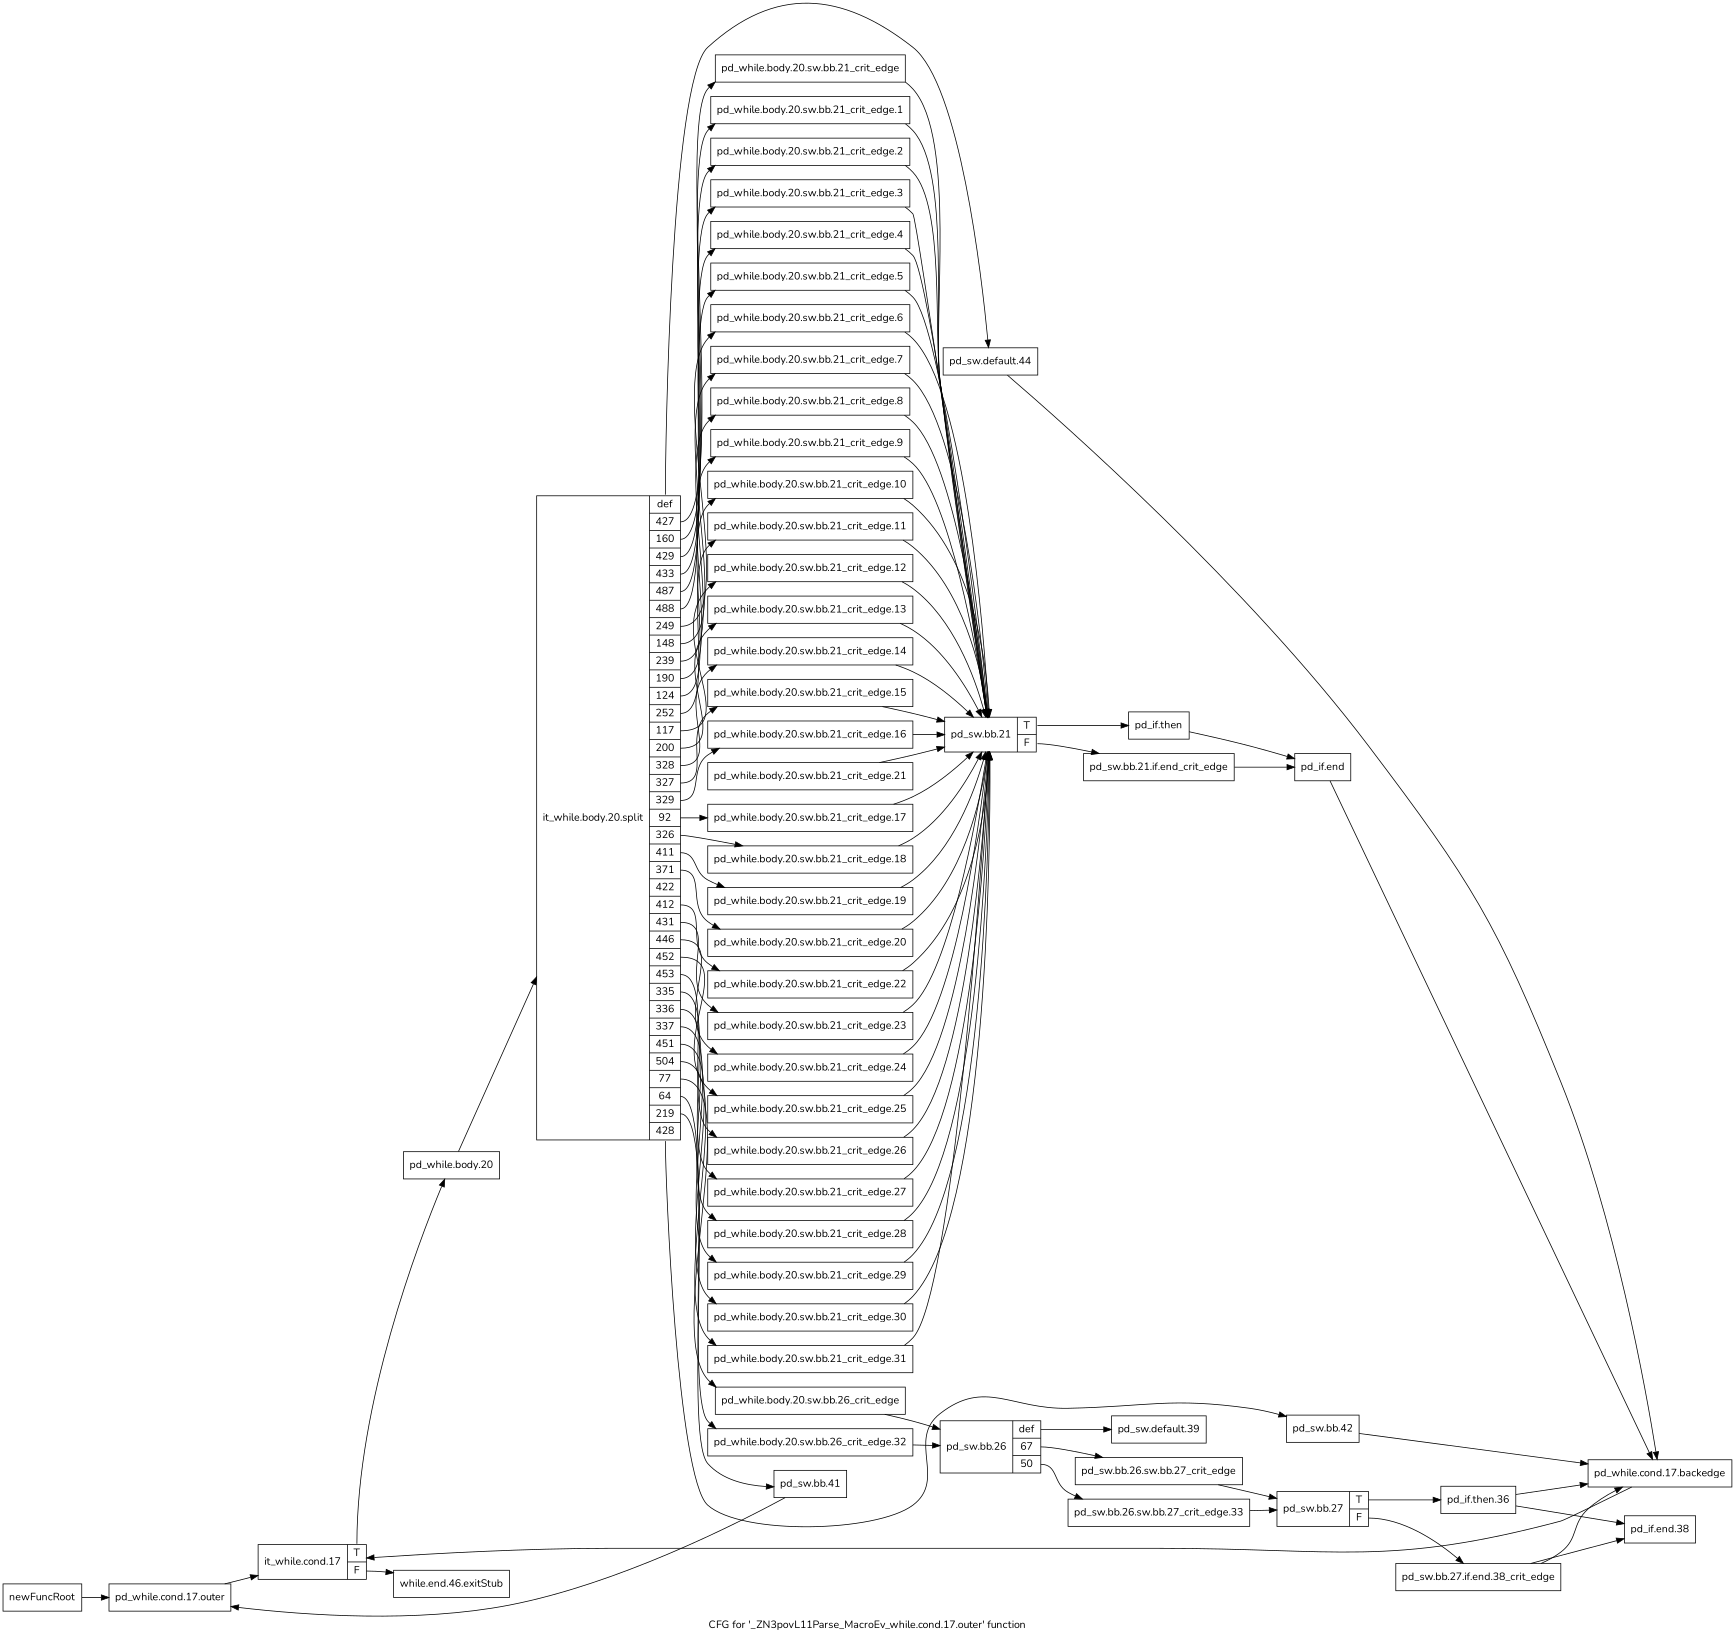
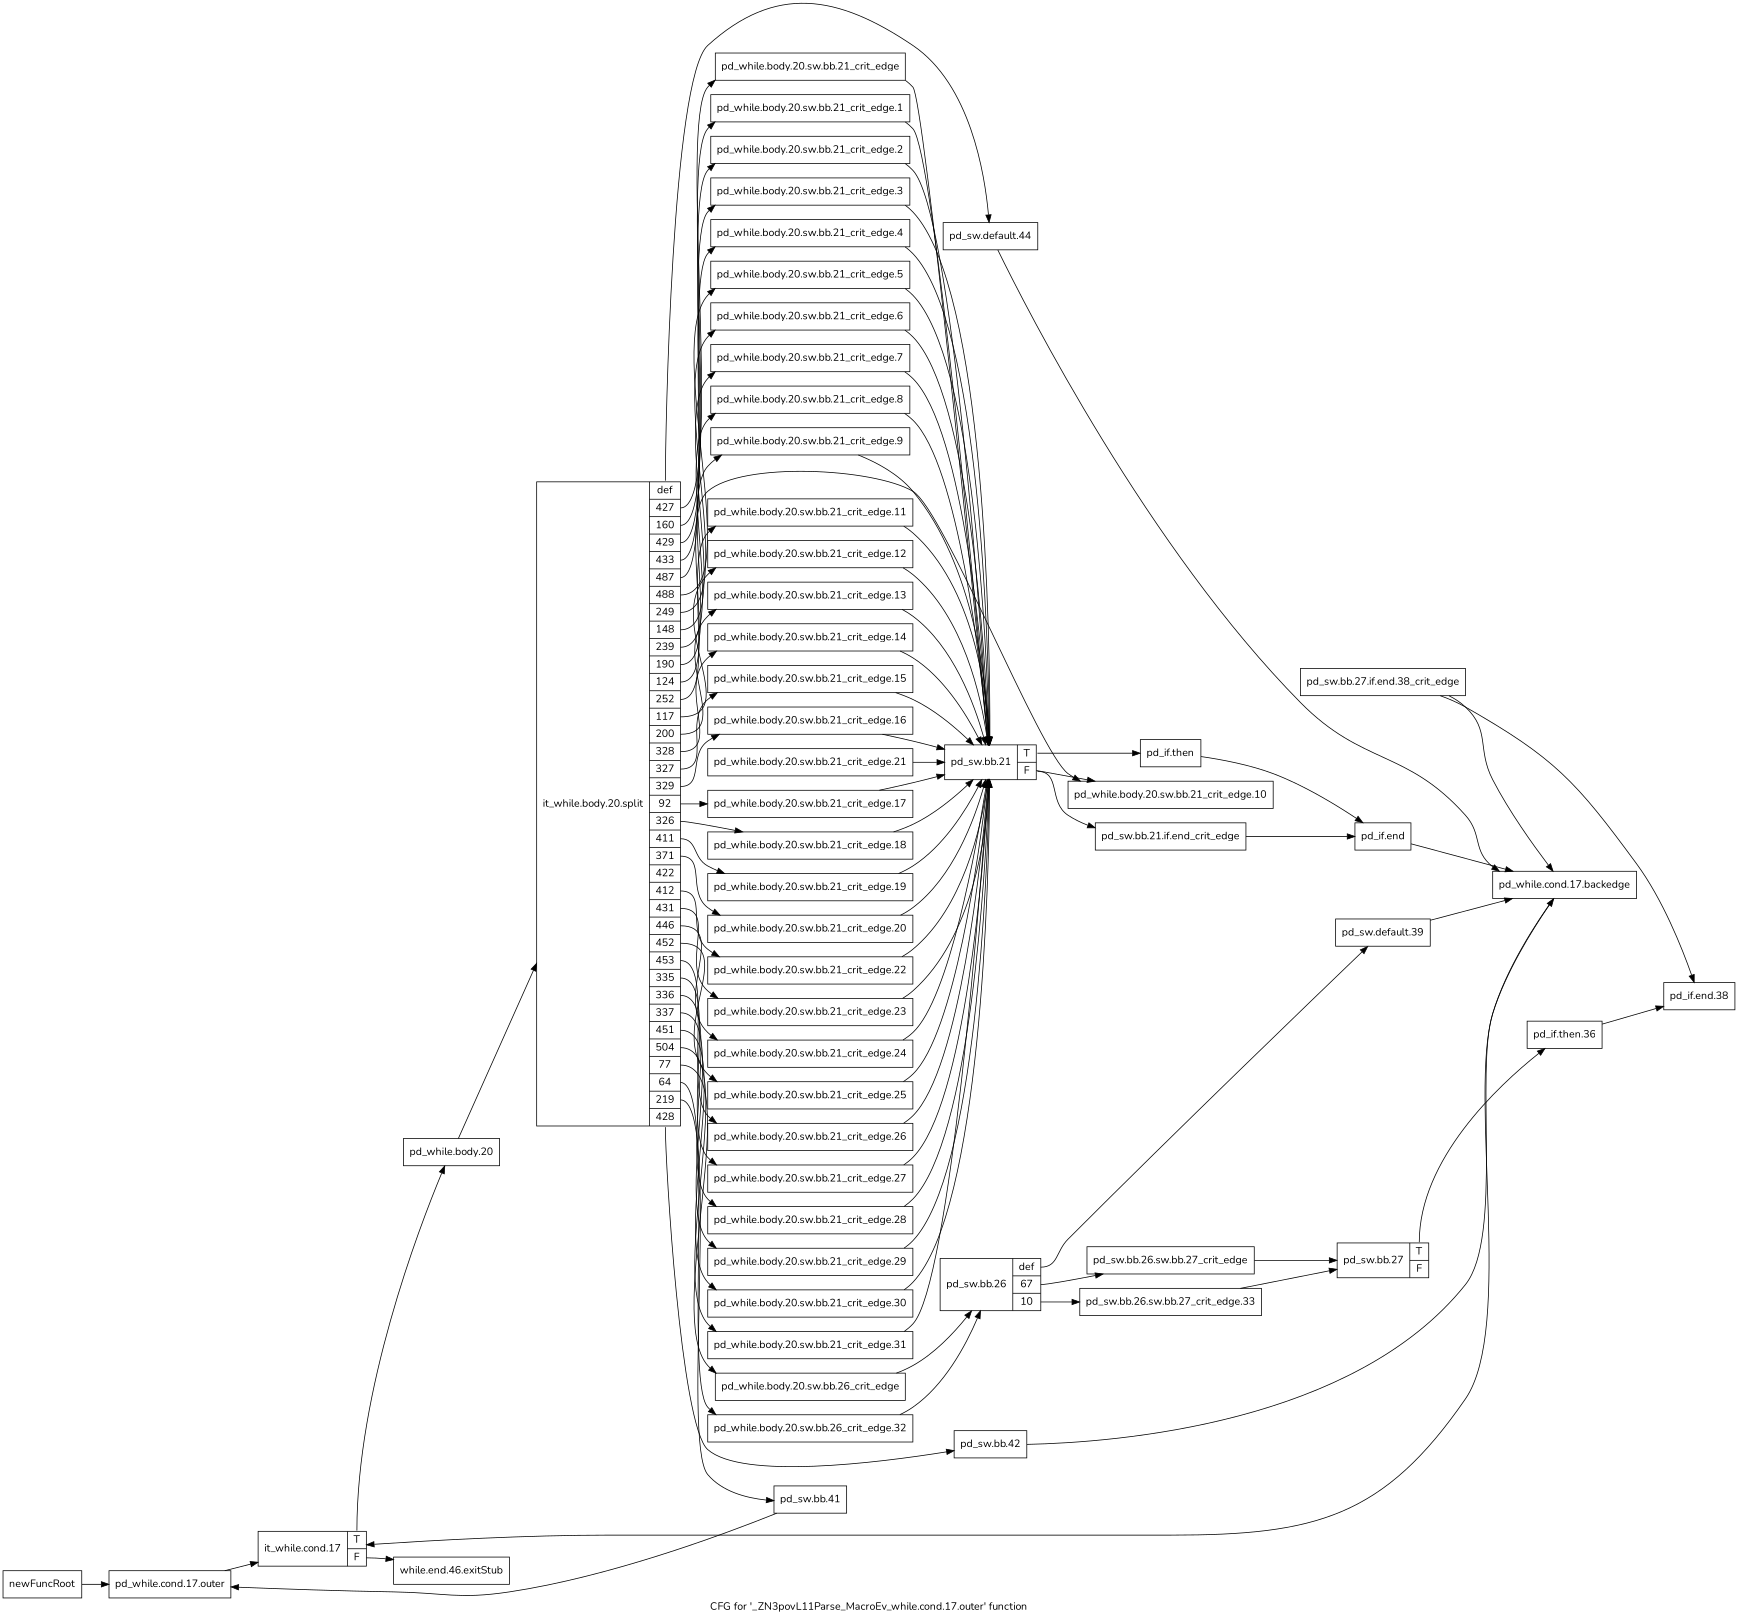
(946, 547) -> (1062, 775)
(1027, 1464) -> (1027, 1302)
(1548, 1490) -> (1468, 910)
(1416, 1531) -> none
